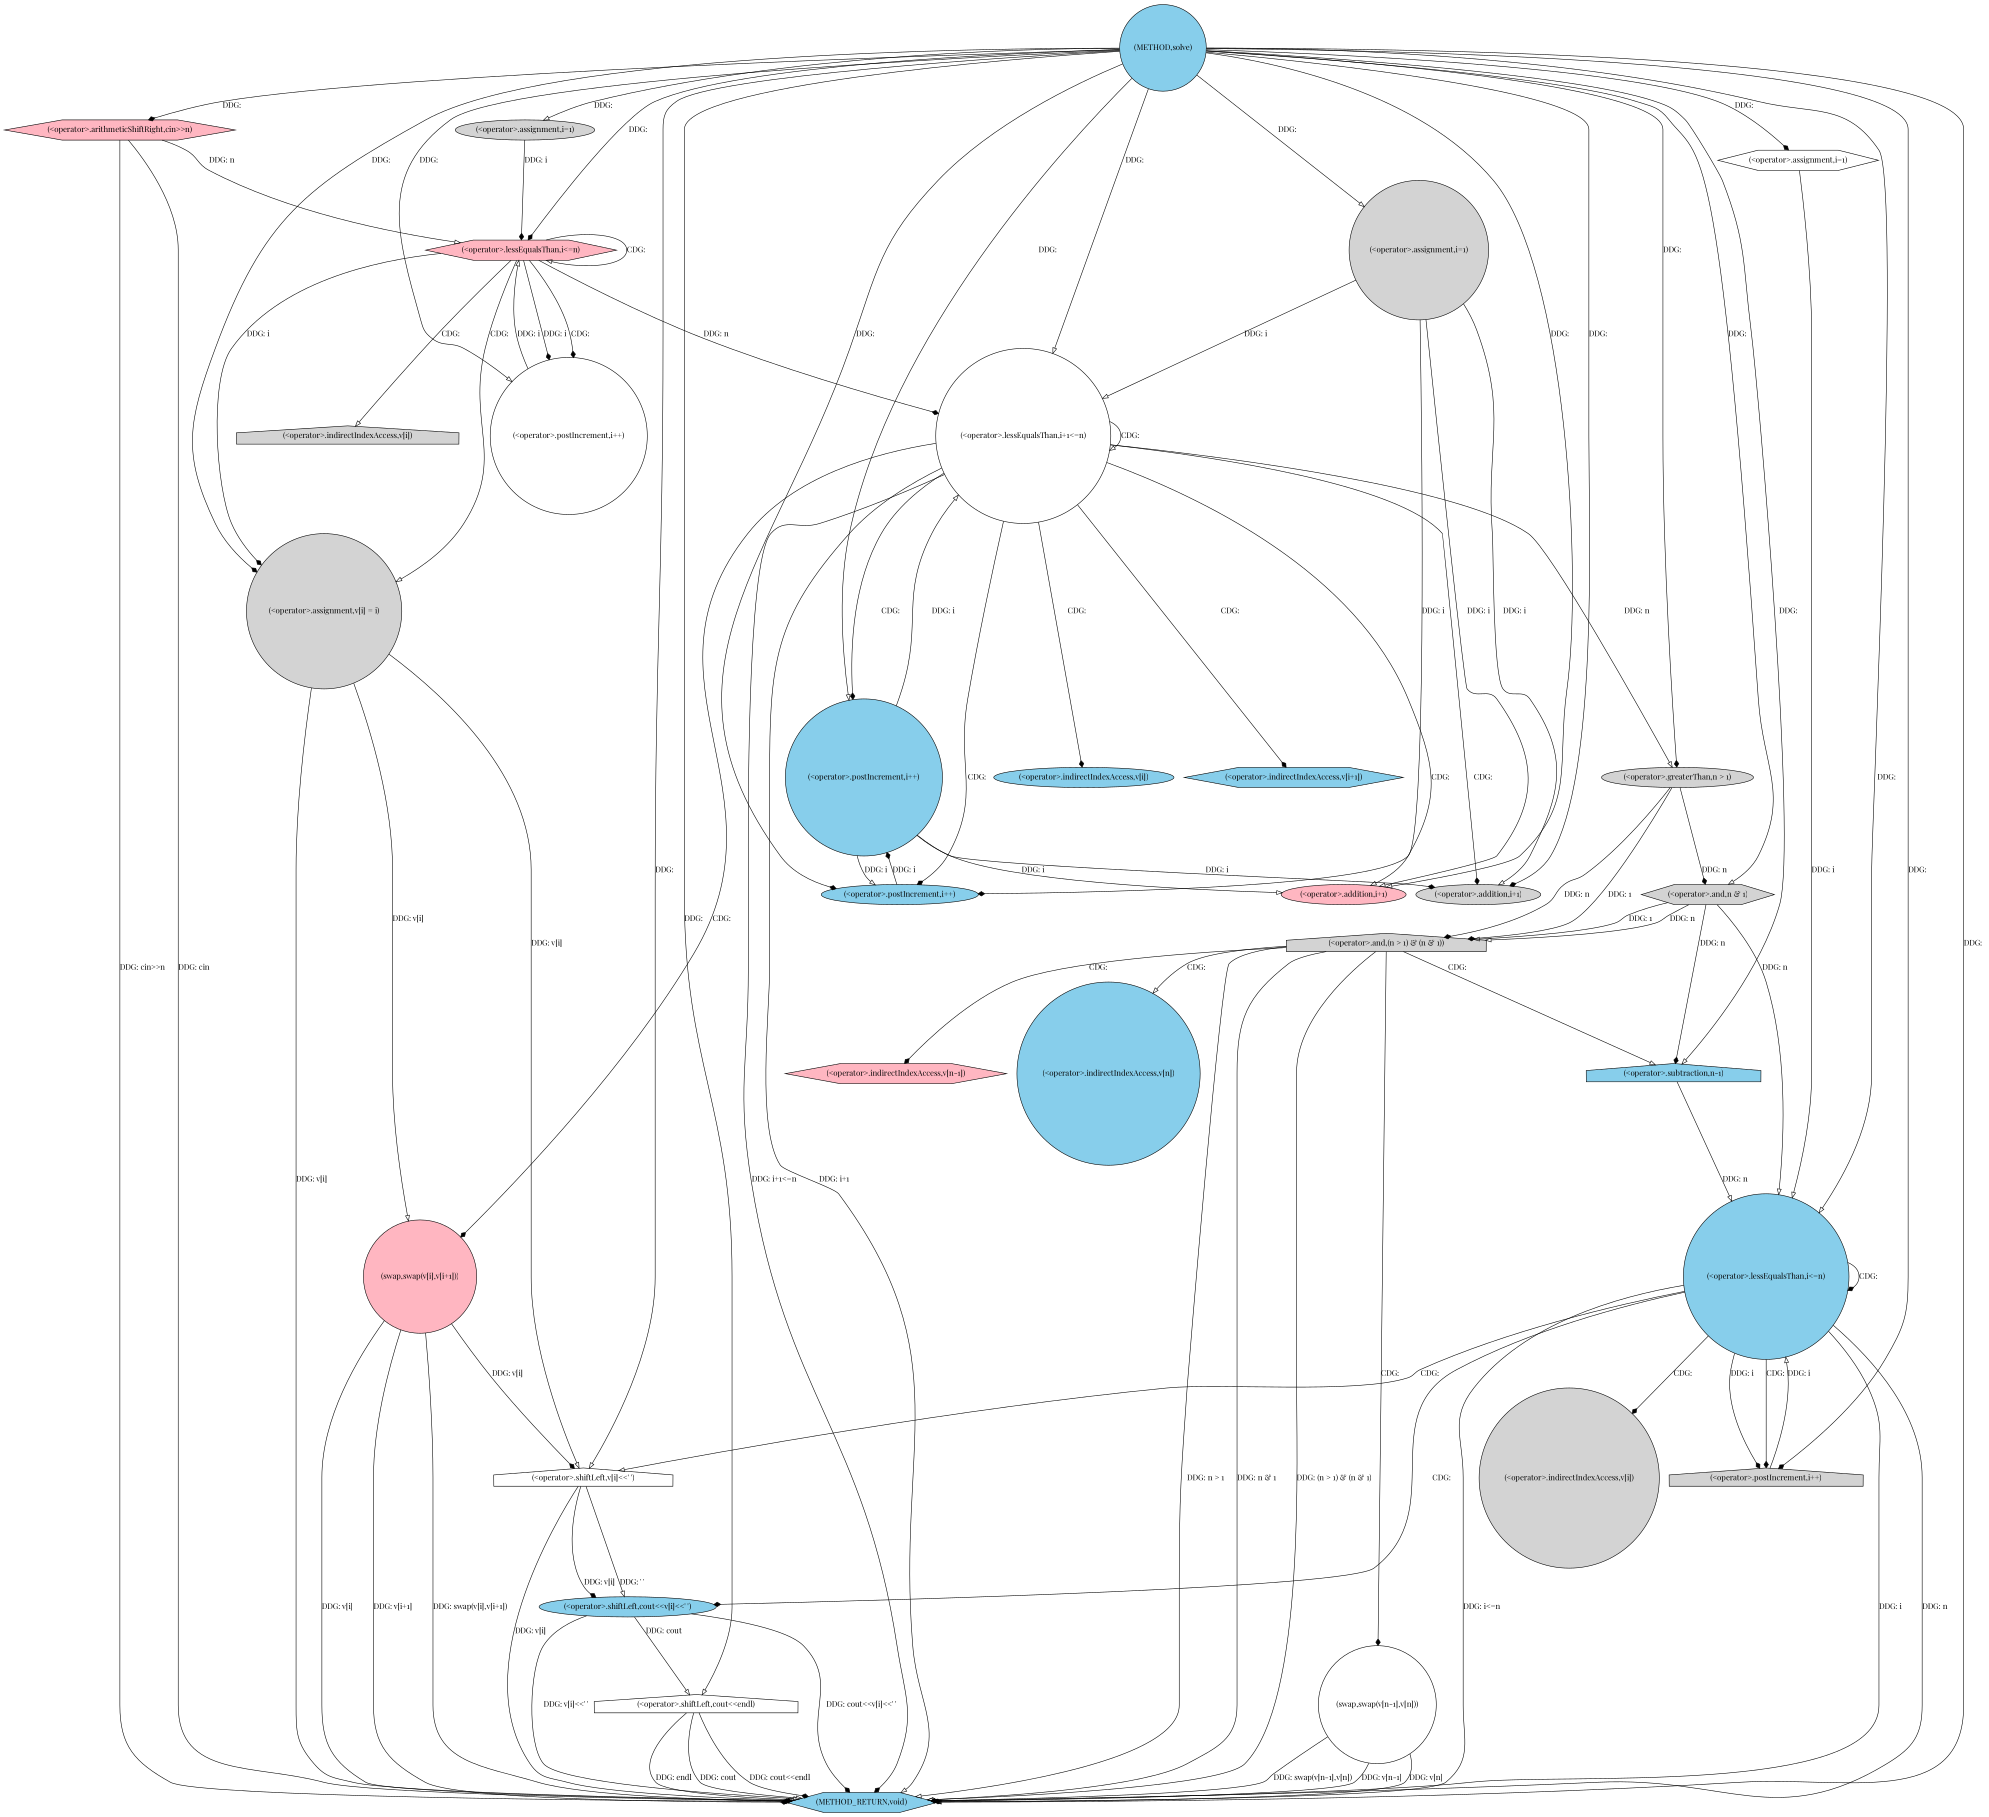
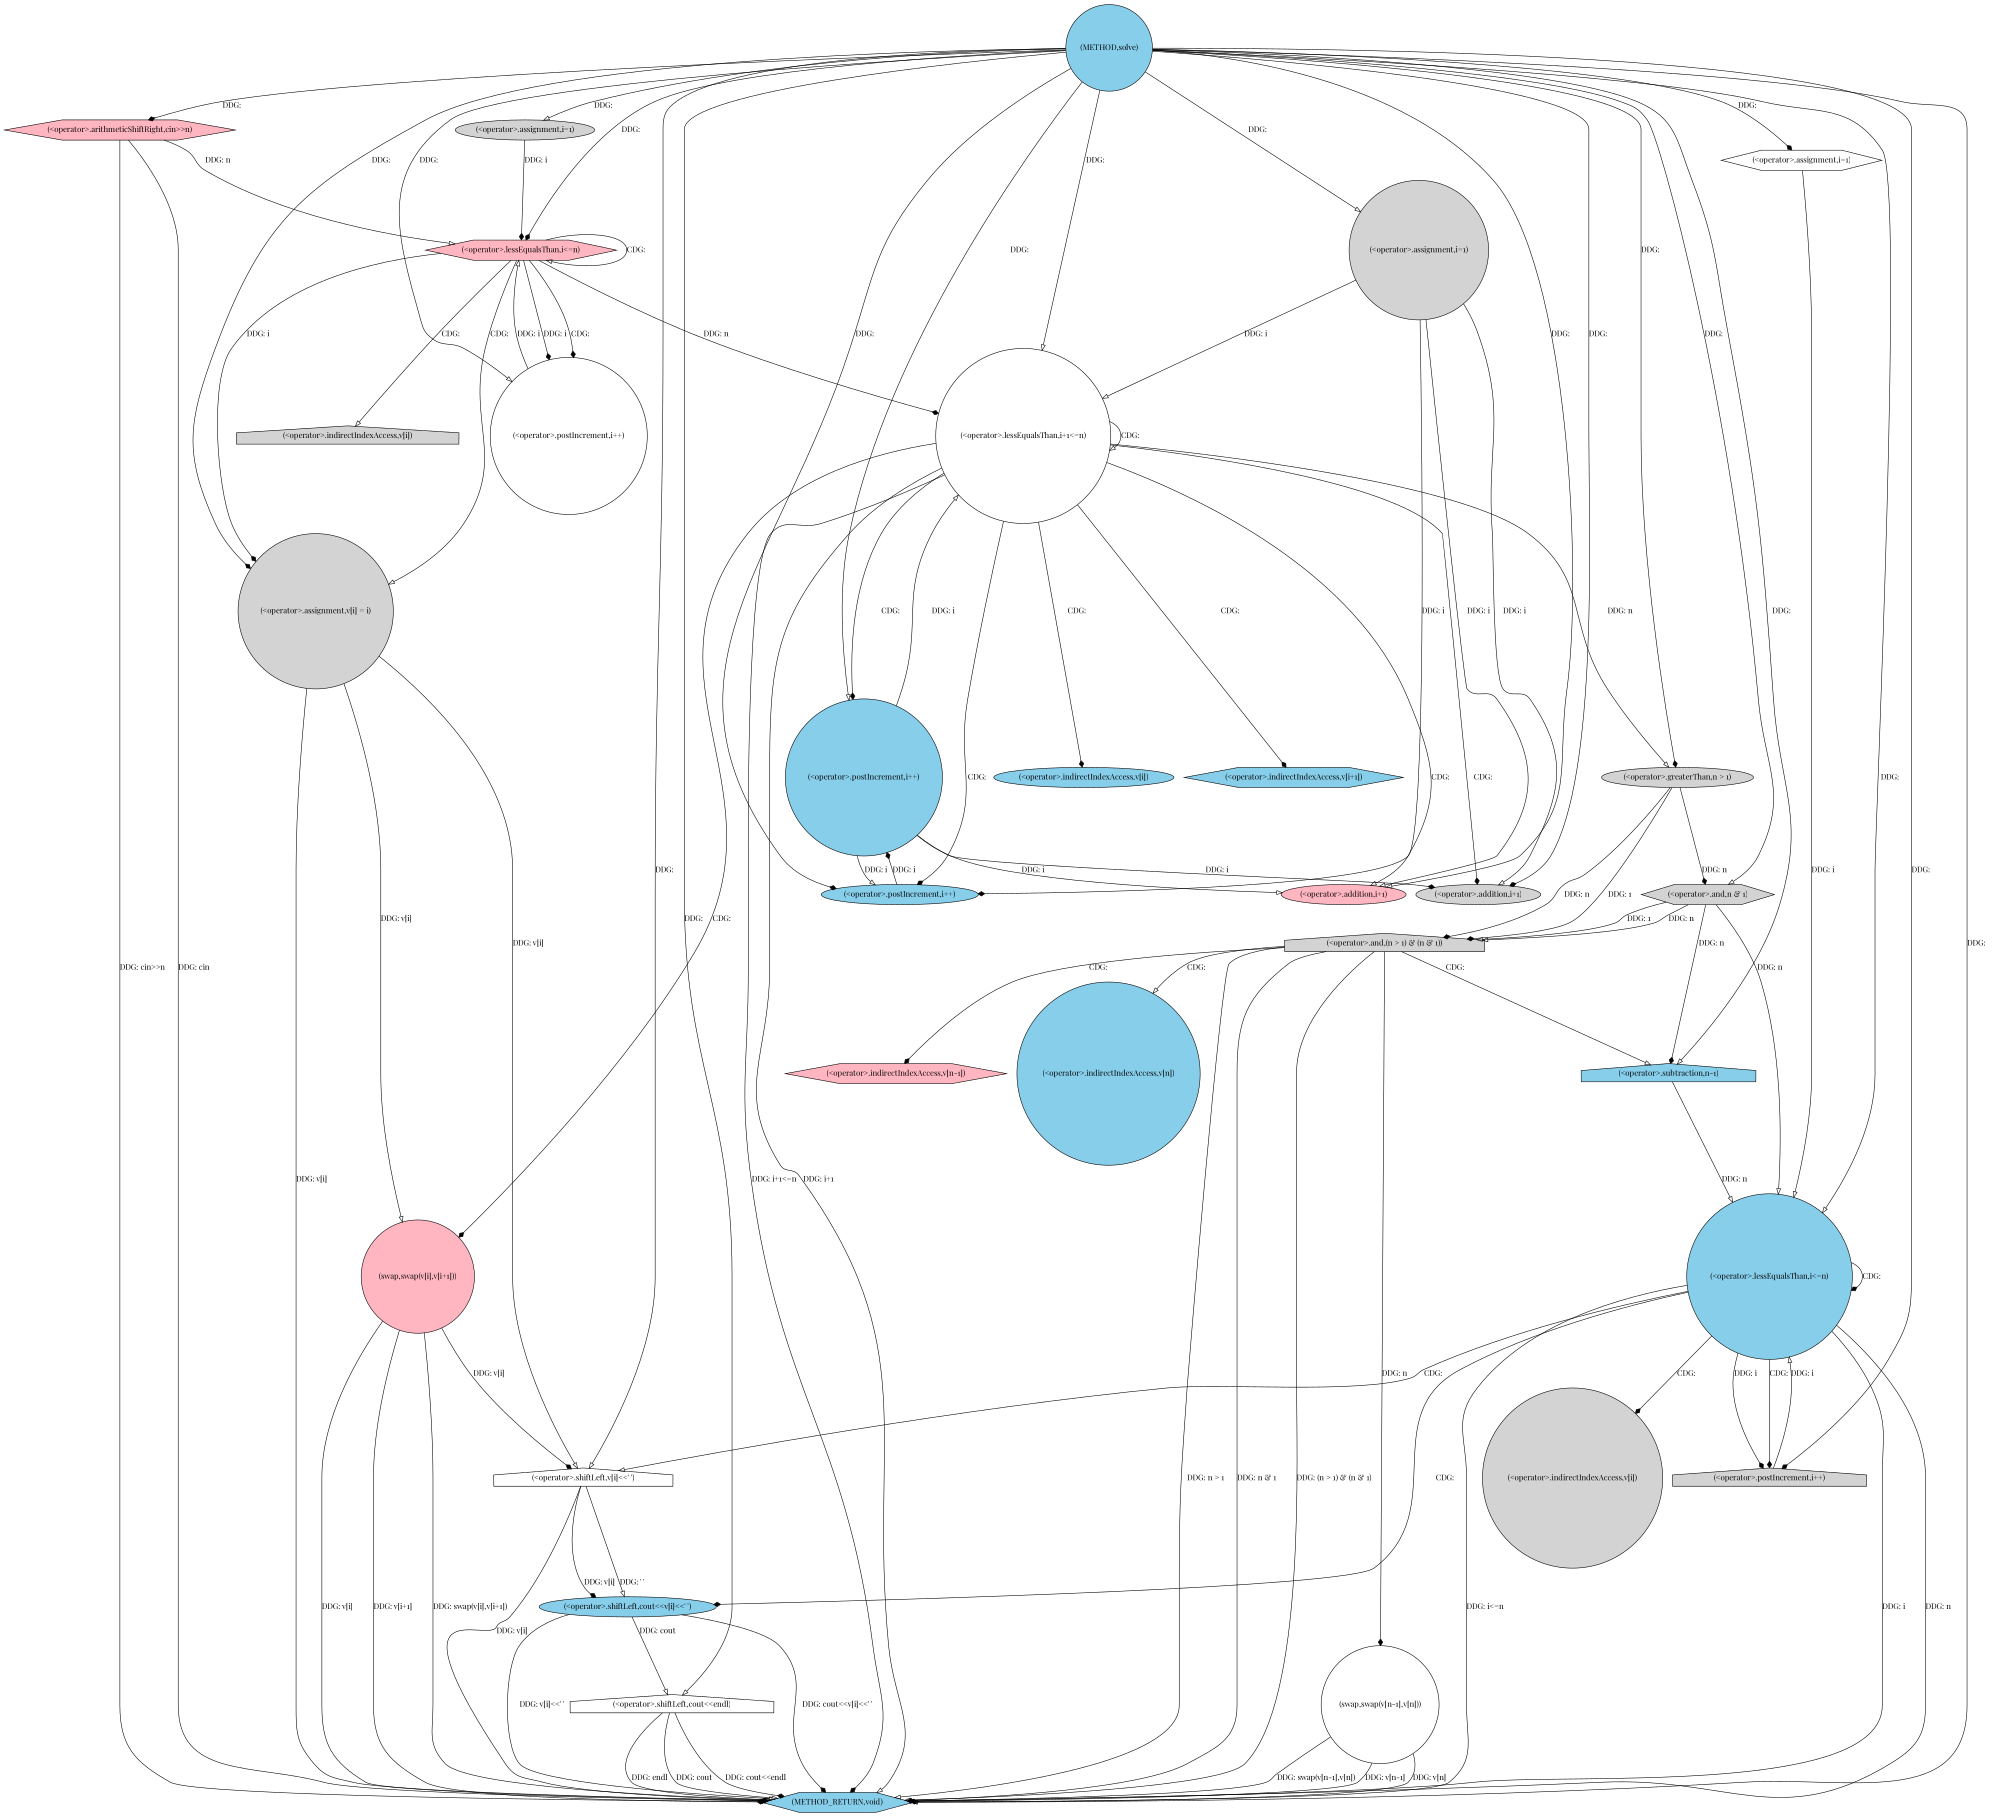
(1391, 1374) -> (1395, 1374)
